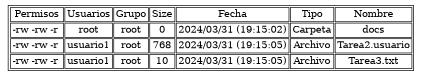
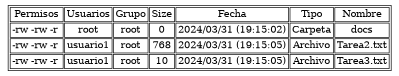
(374, 46) -> (362, 46)
